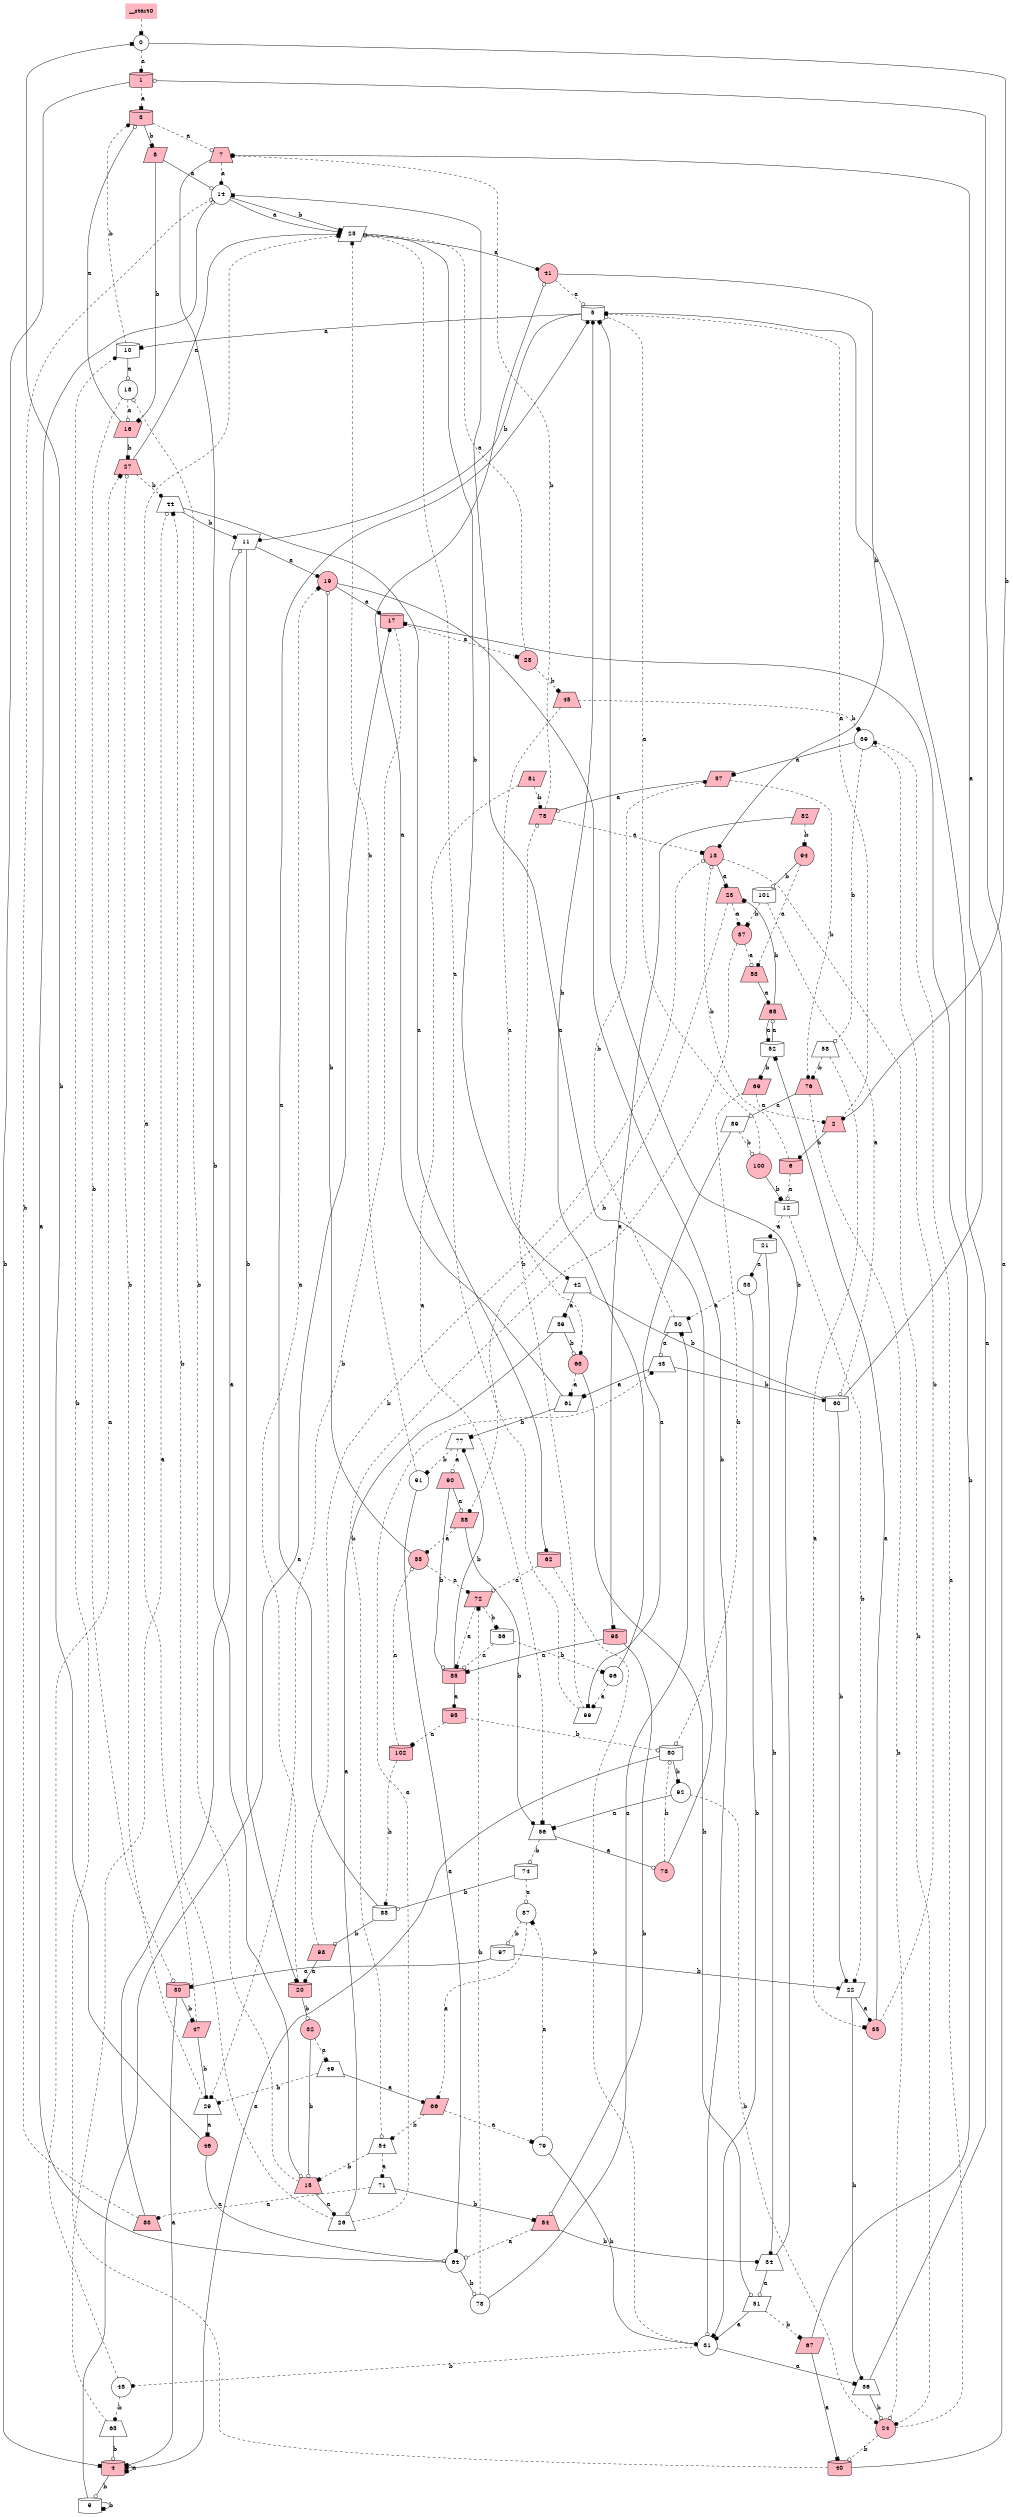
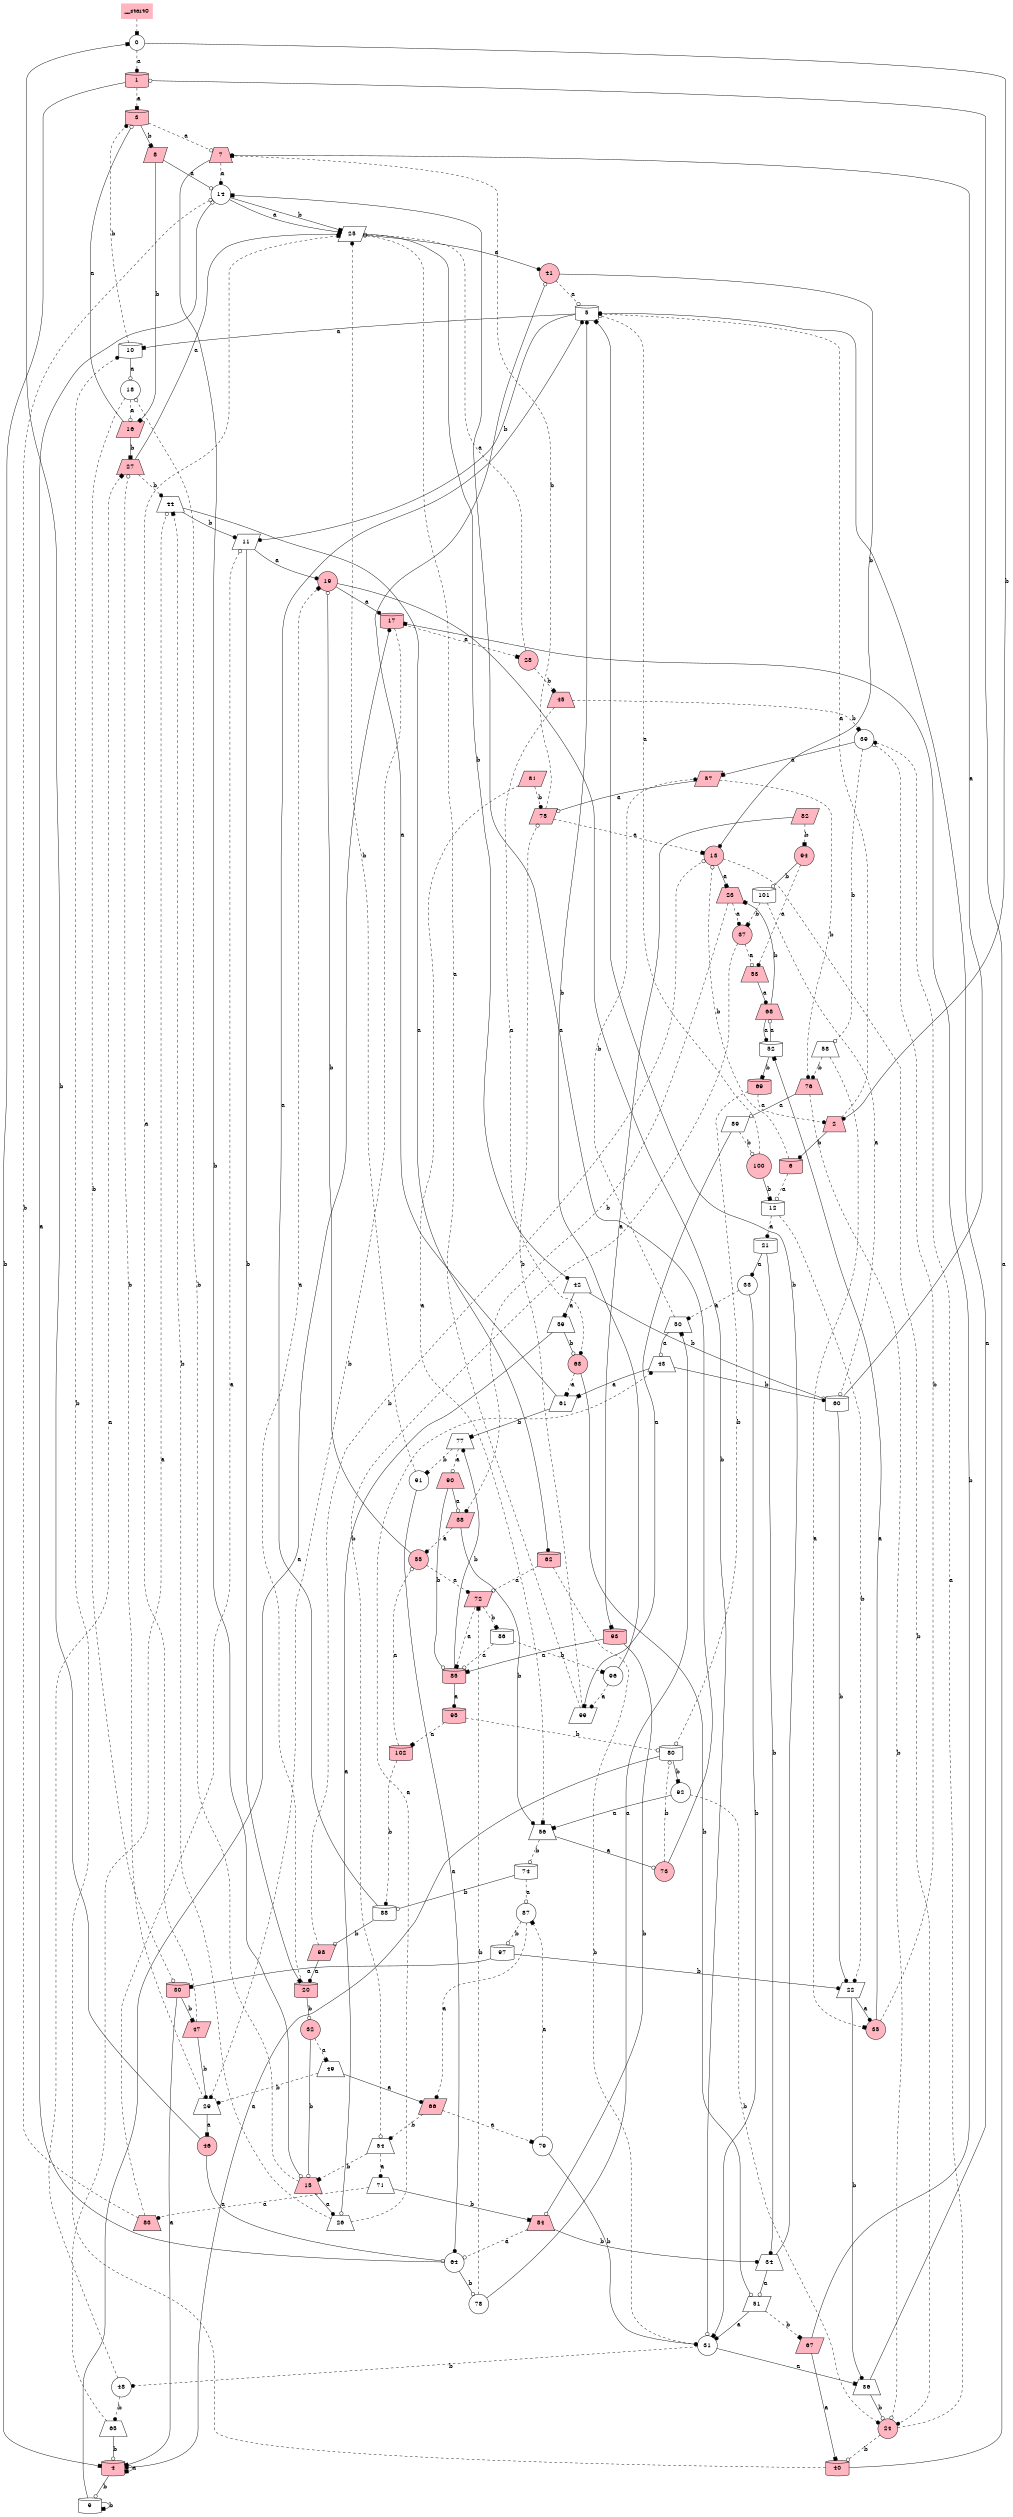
(757, 1087) -> (760, 1087)
(230, 1396) -> (230, 1394)
